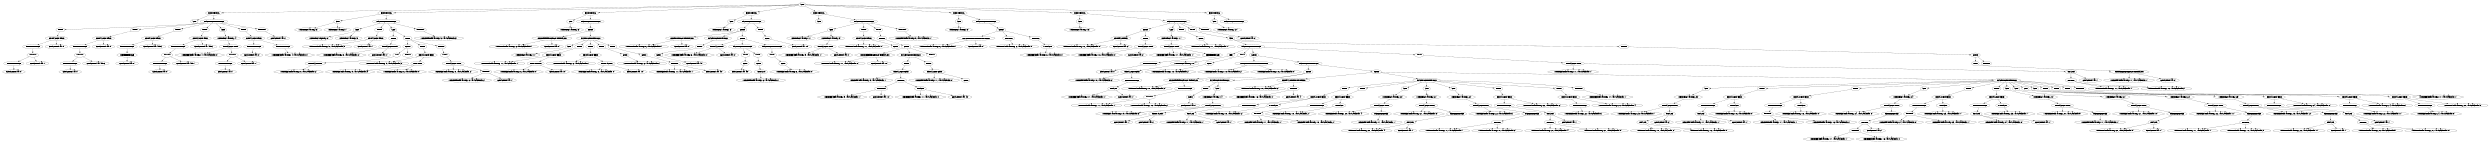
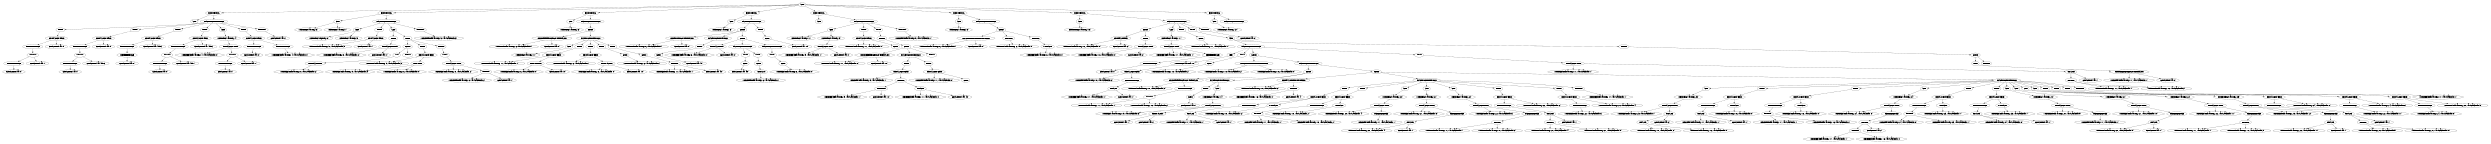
(1080, 30) -> (1080, 30)
(1185, 63) -> (1185, 63)
(2229, 97) -> (2229, 97)
